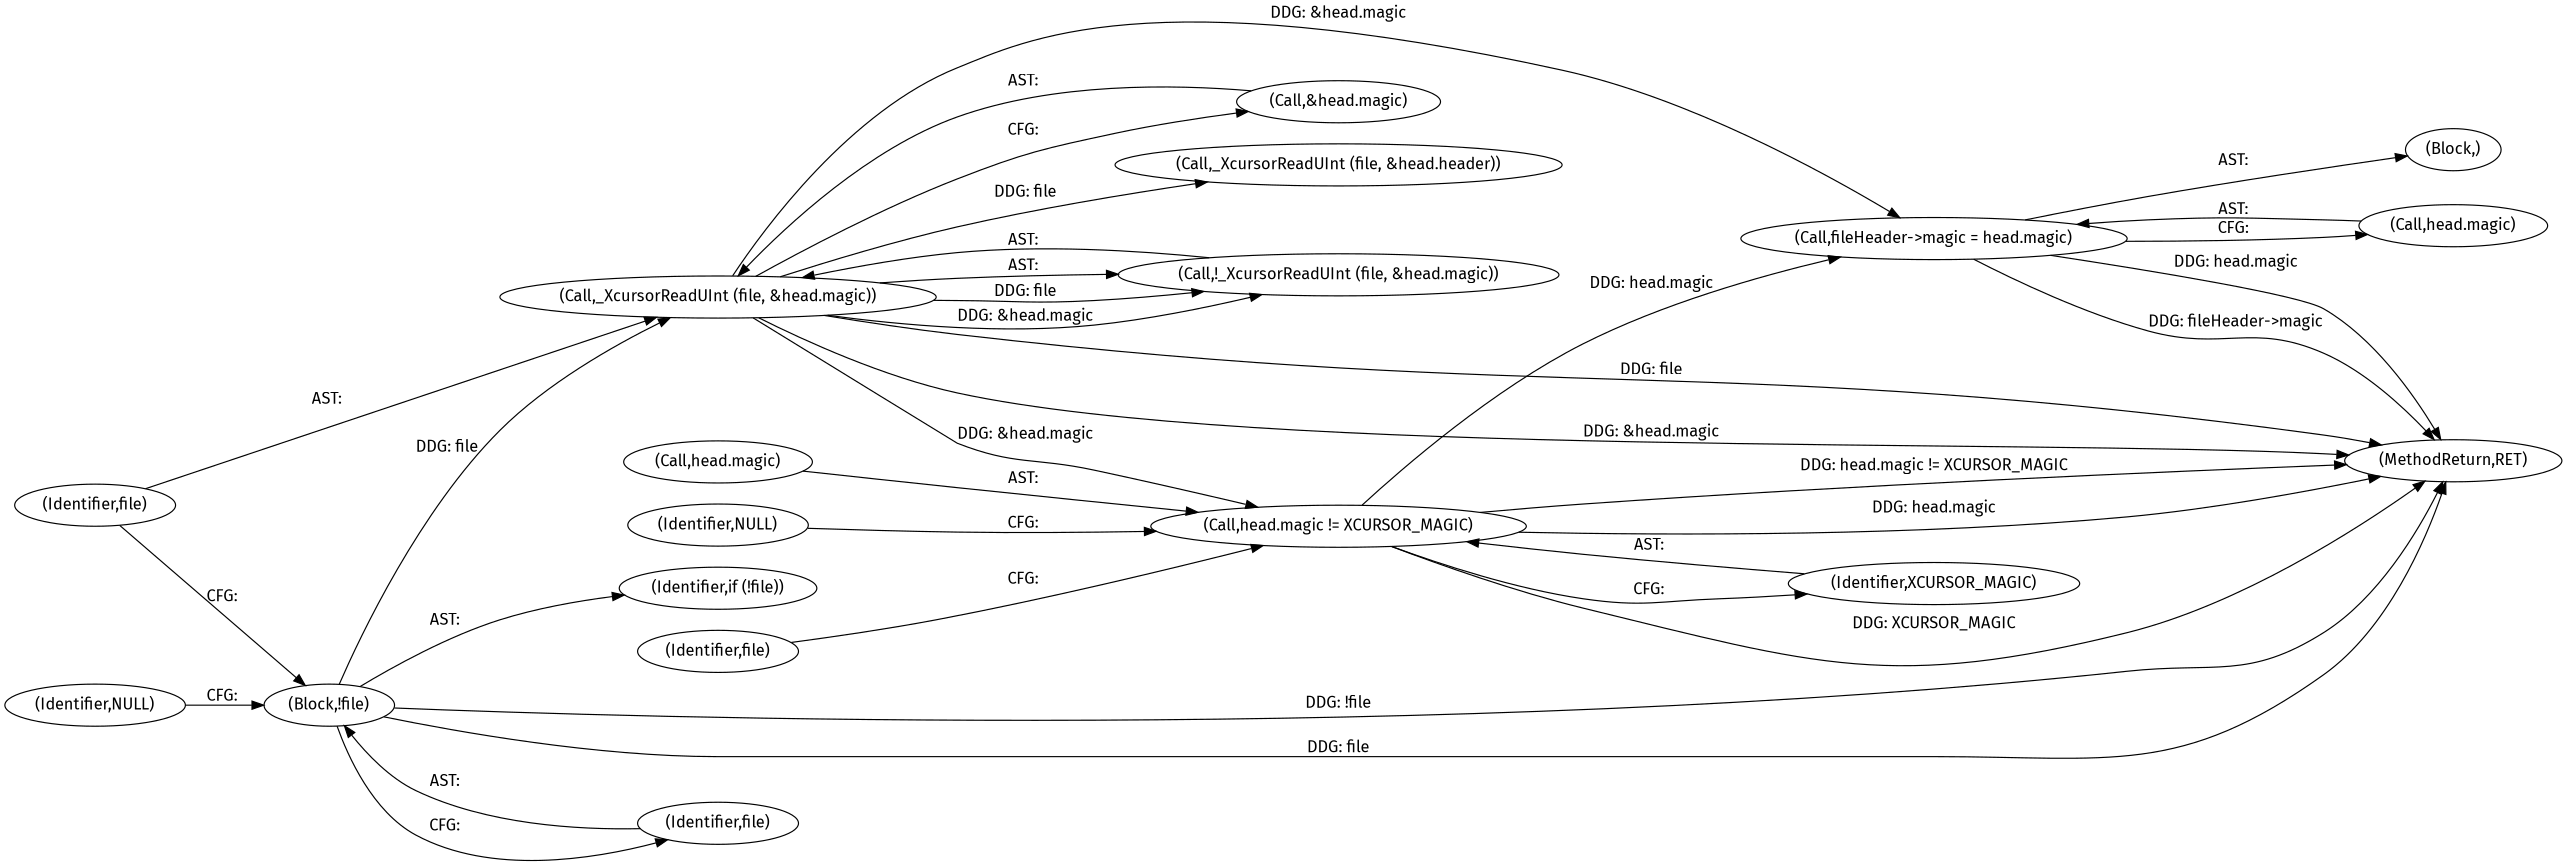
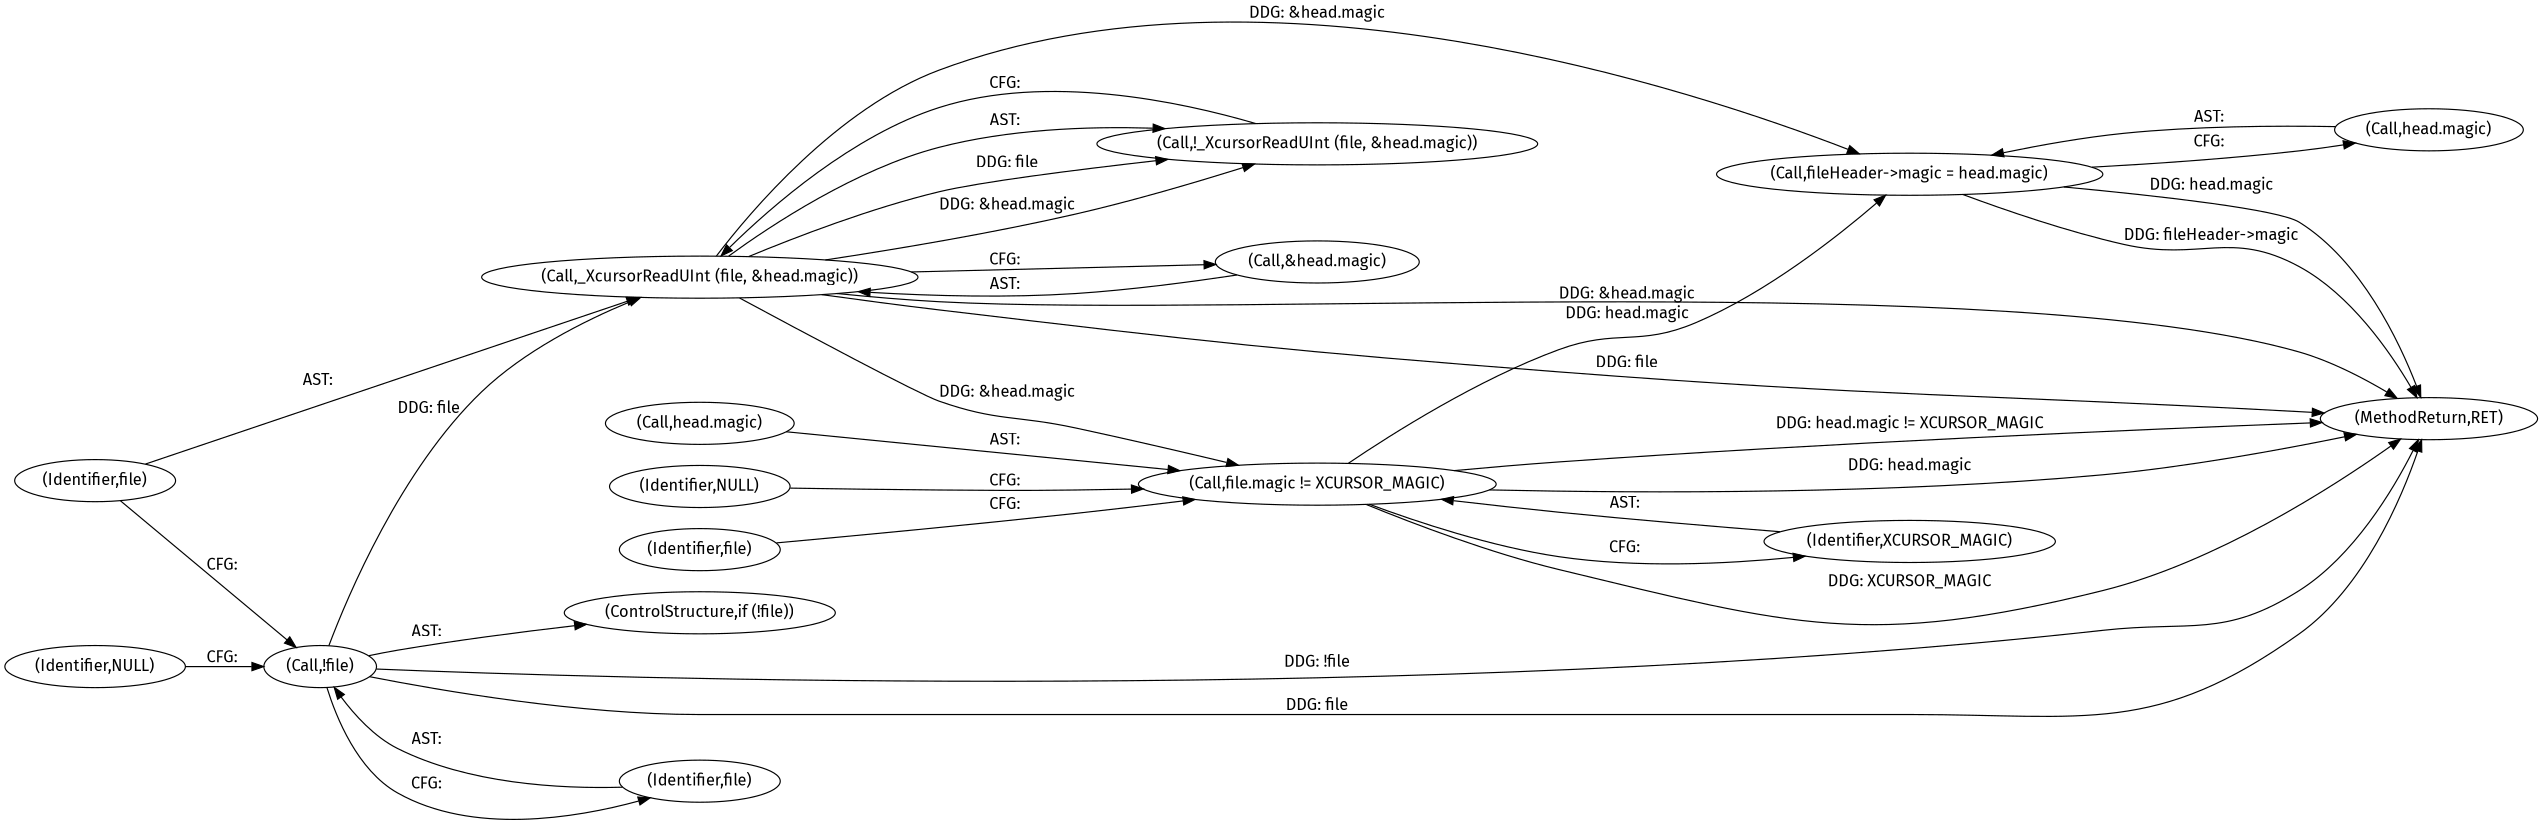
(2453, 150) -> none
(1339, 165) -> none
(1026, 240) -> (1007, 84)
(1339, 526) -> (1317, 484)
(718, 588) -> (700, 613)
(329, 705) -> (320, 667)
